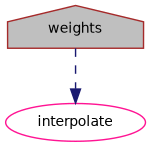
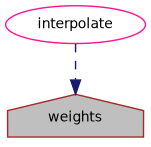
(76, 69) -> (76, 62)
